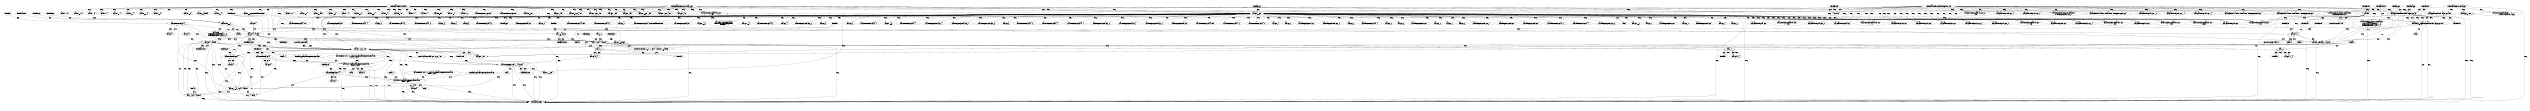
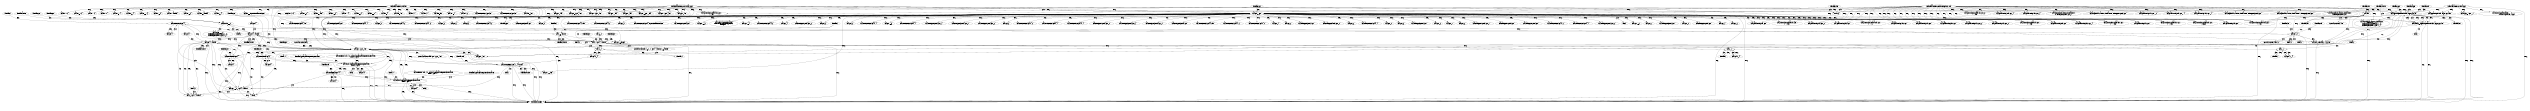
none -> (2431, 10)
none -> (172, 14)
(289, 14) -> (289, 14)
(571, 39) -> (589, 37)
(361, 101) -> none
